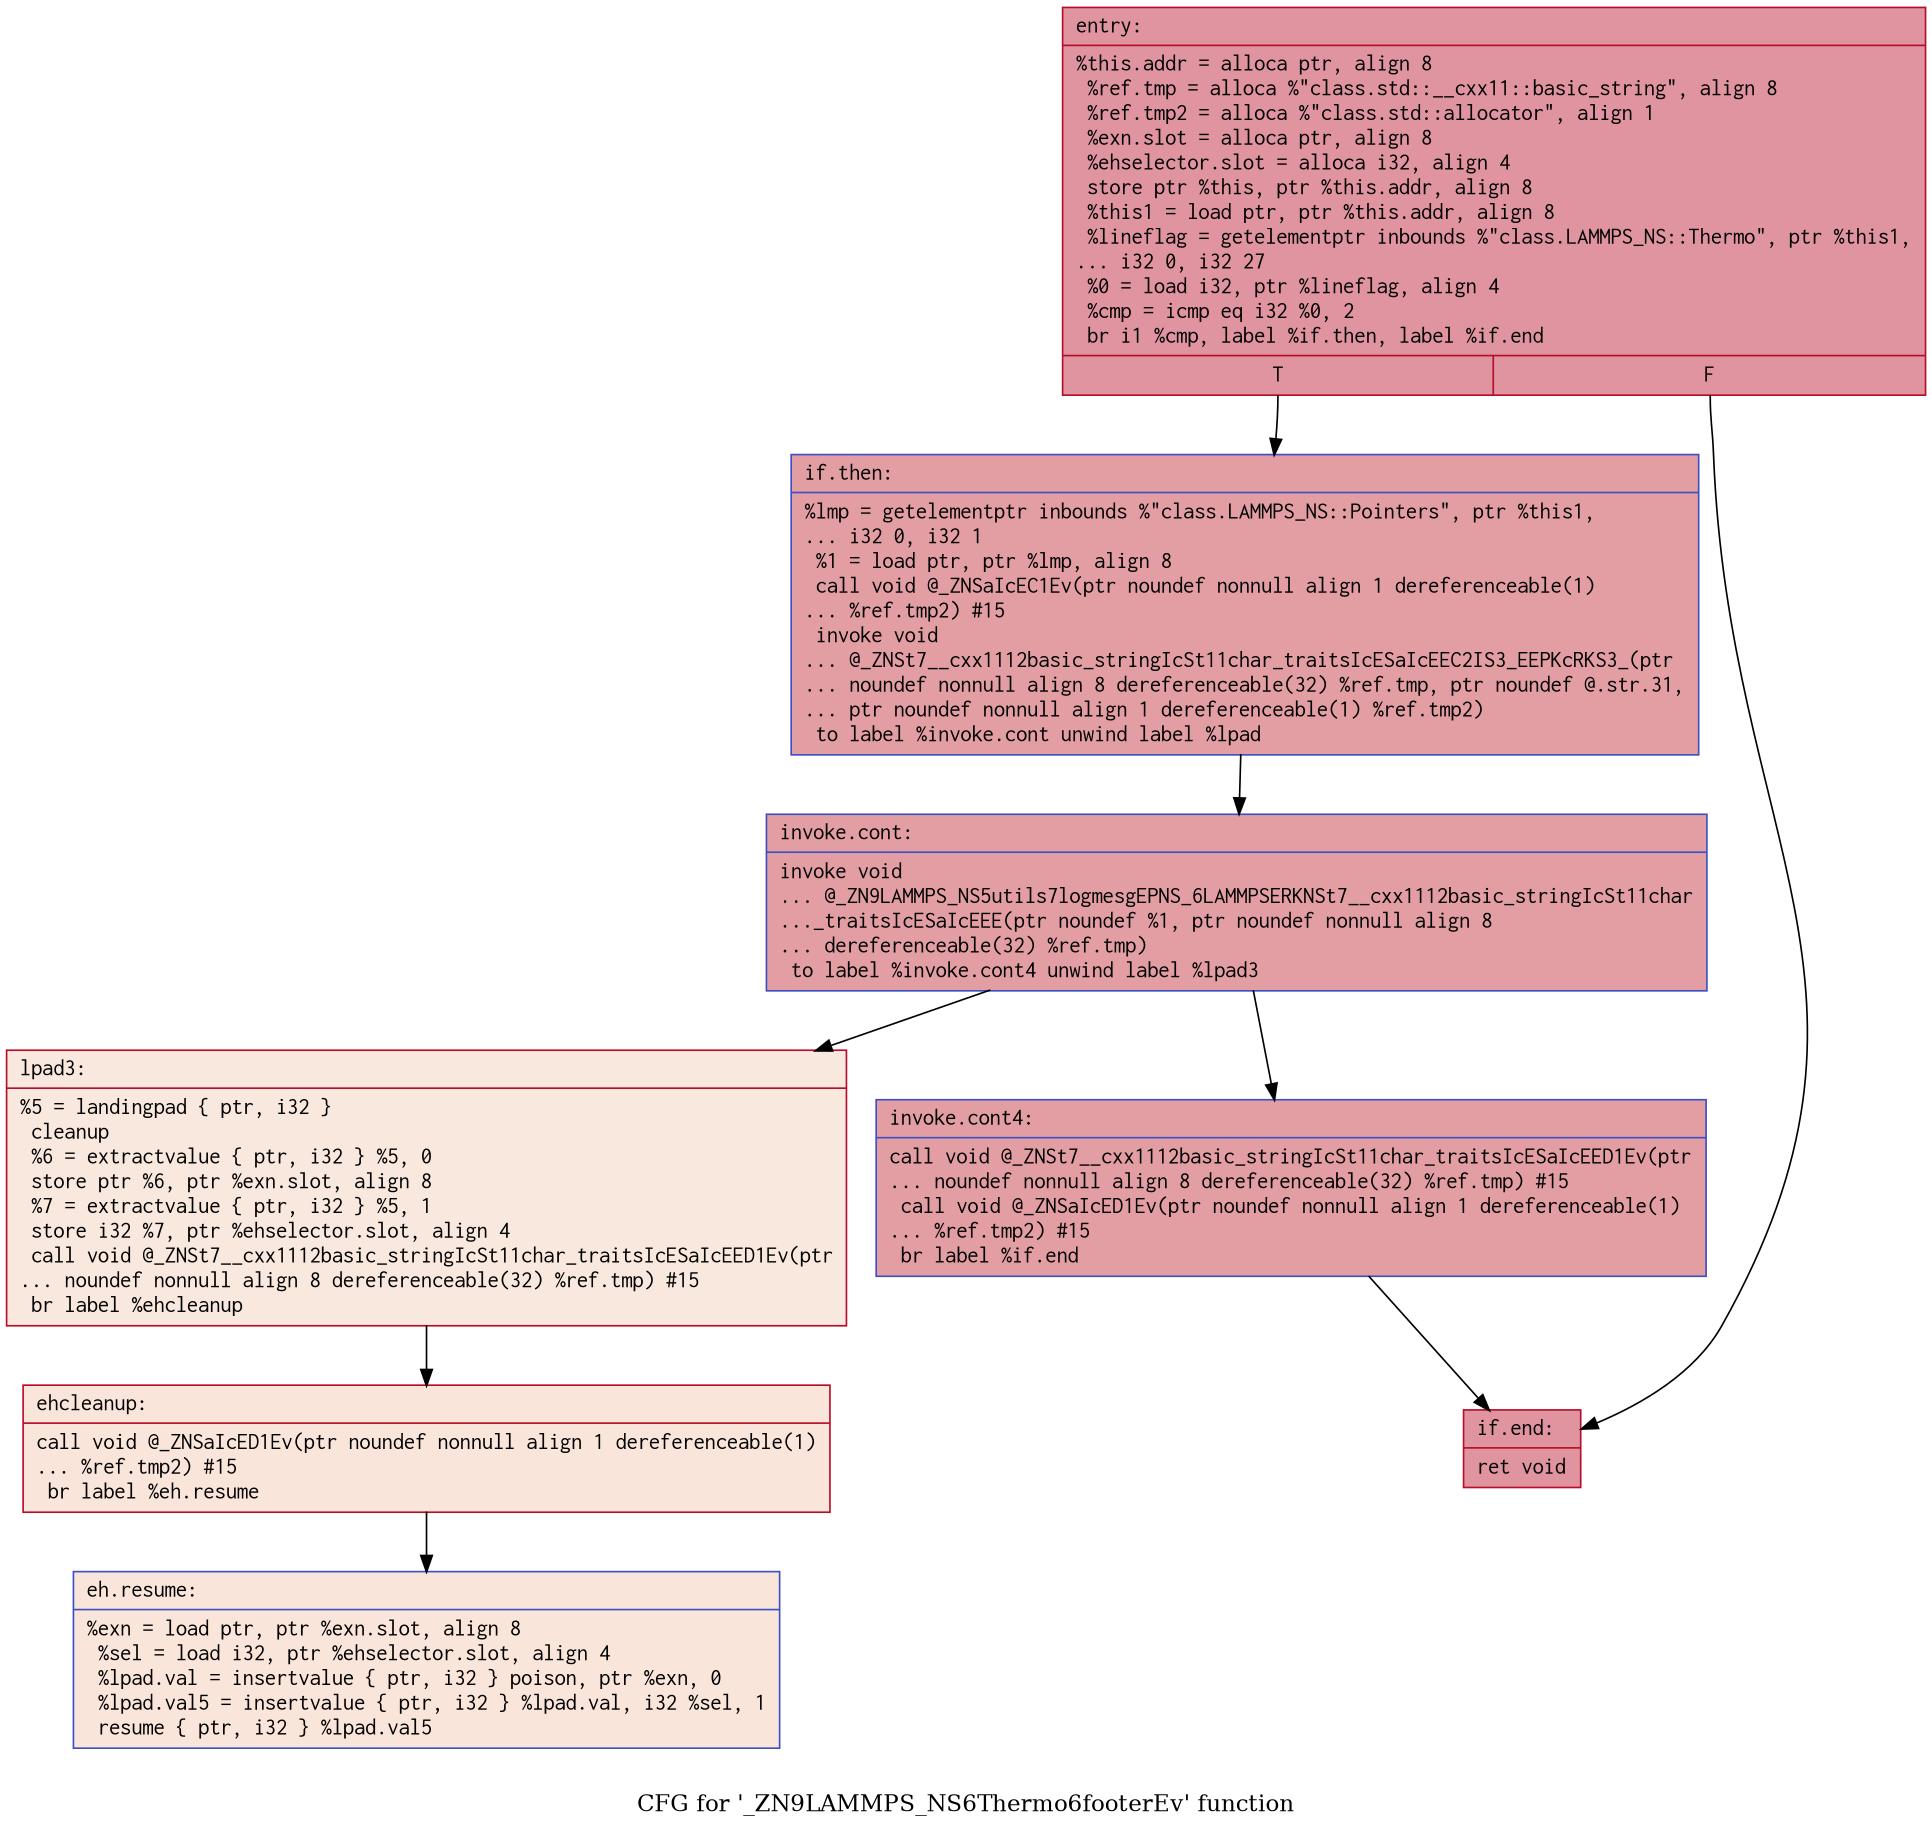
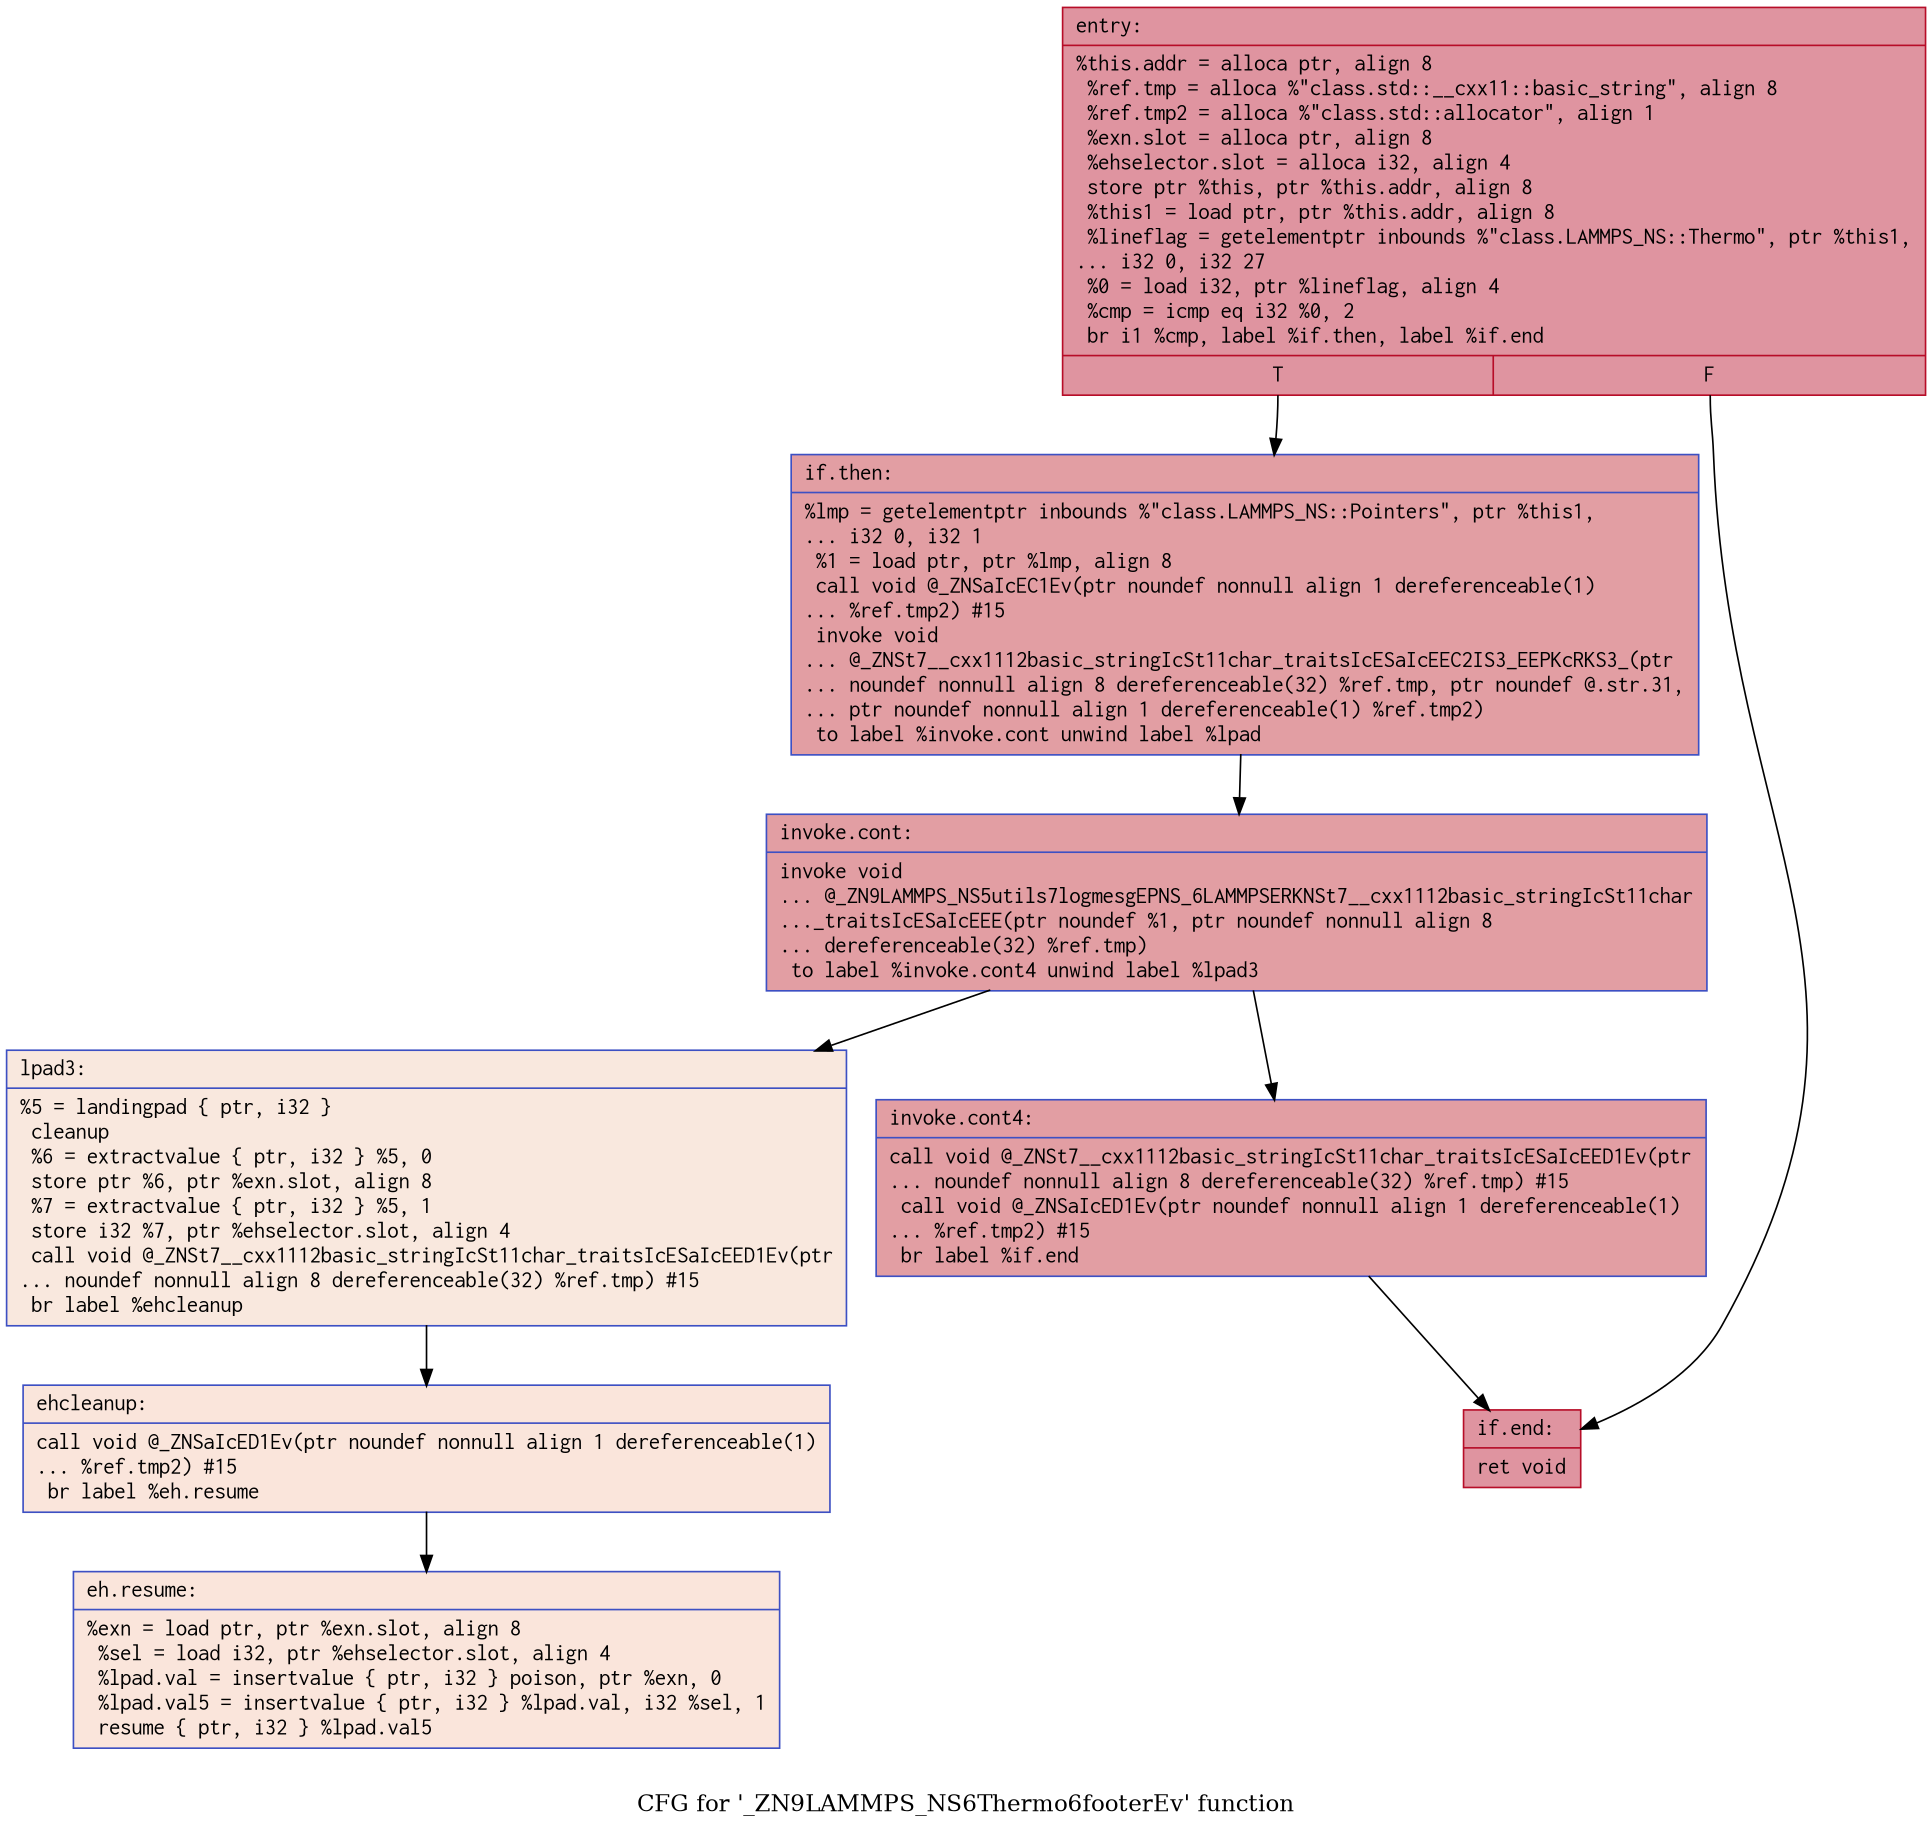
(427, 1188) -> (427, 1188)
(427, 1449) -> (427, 1449)
